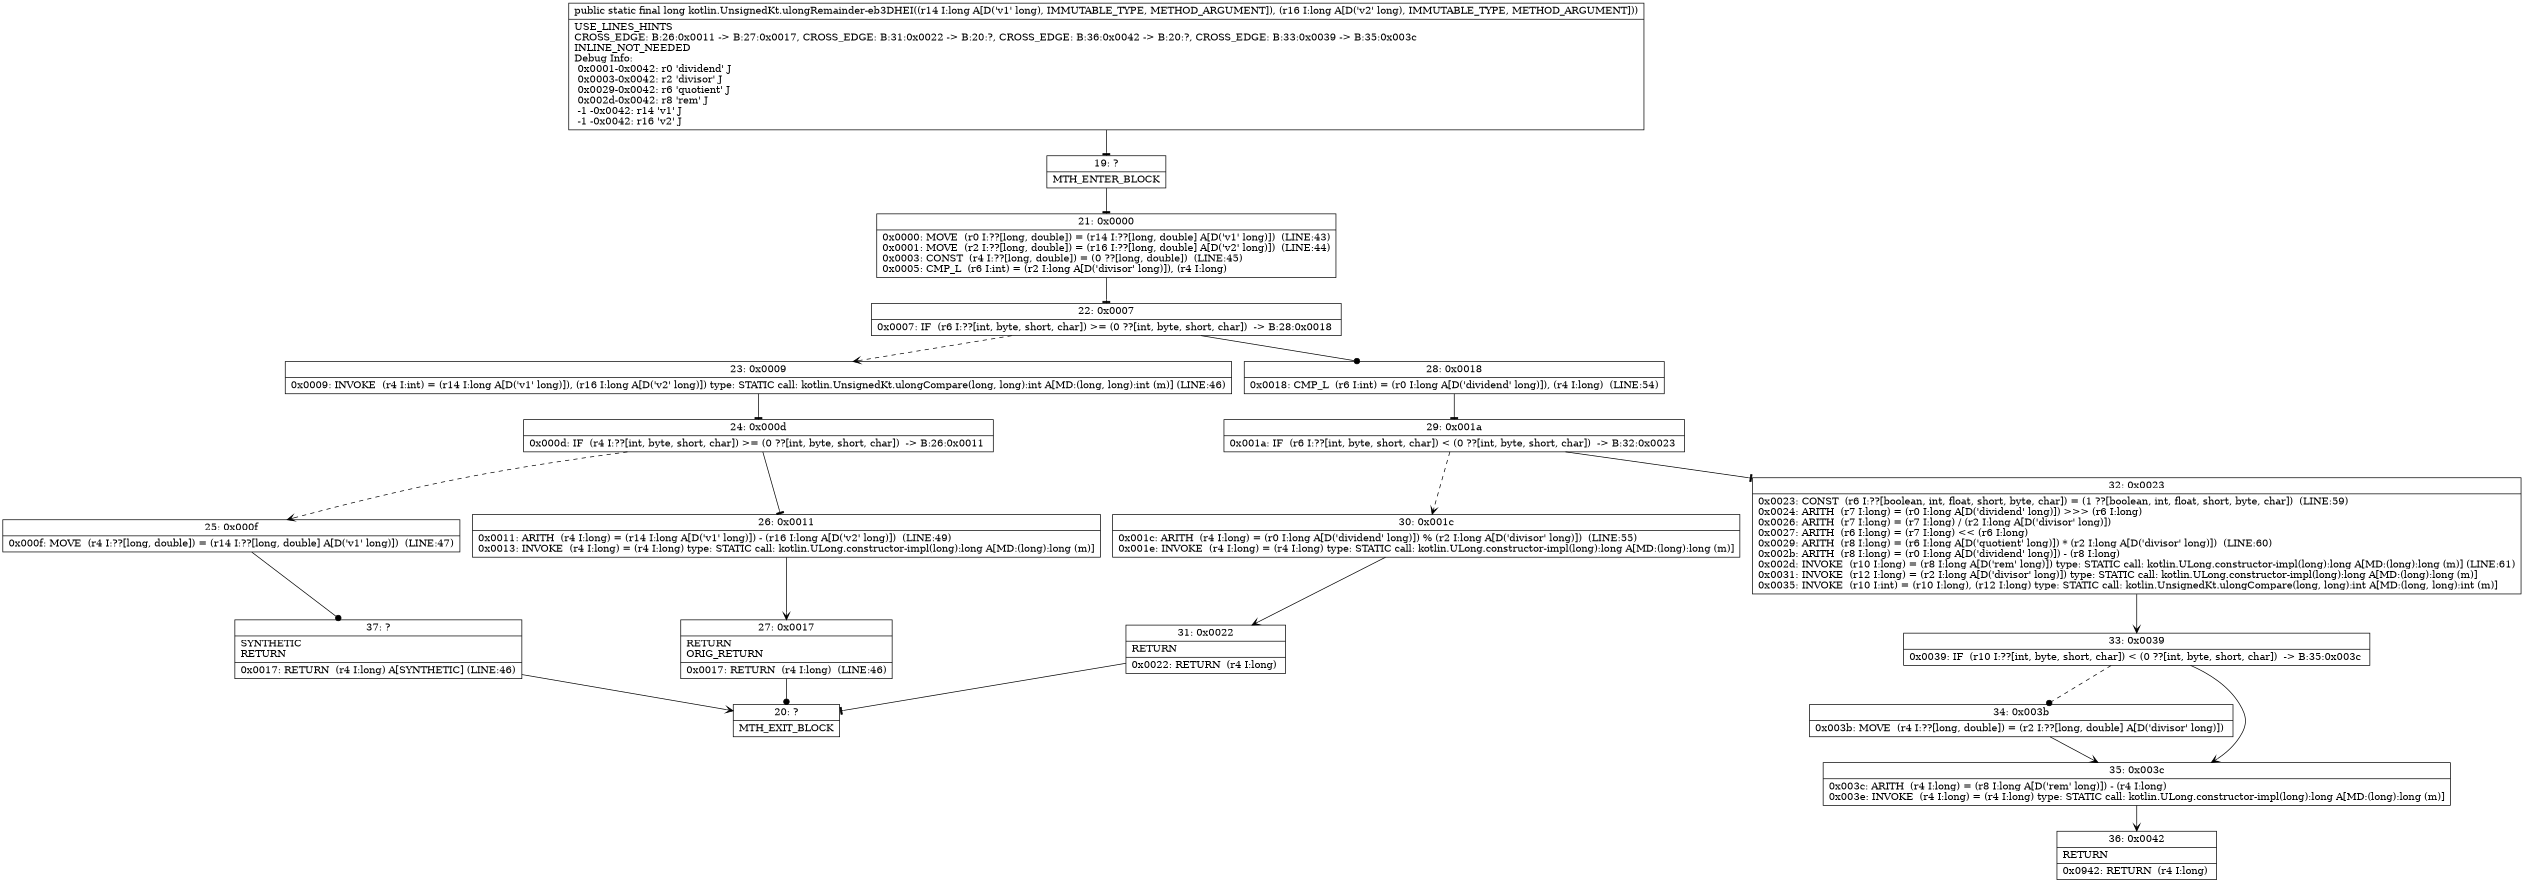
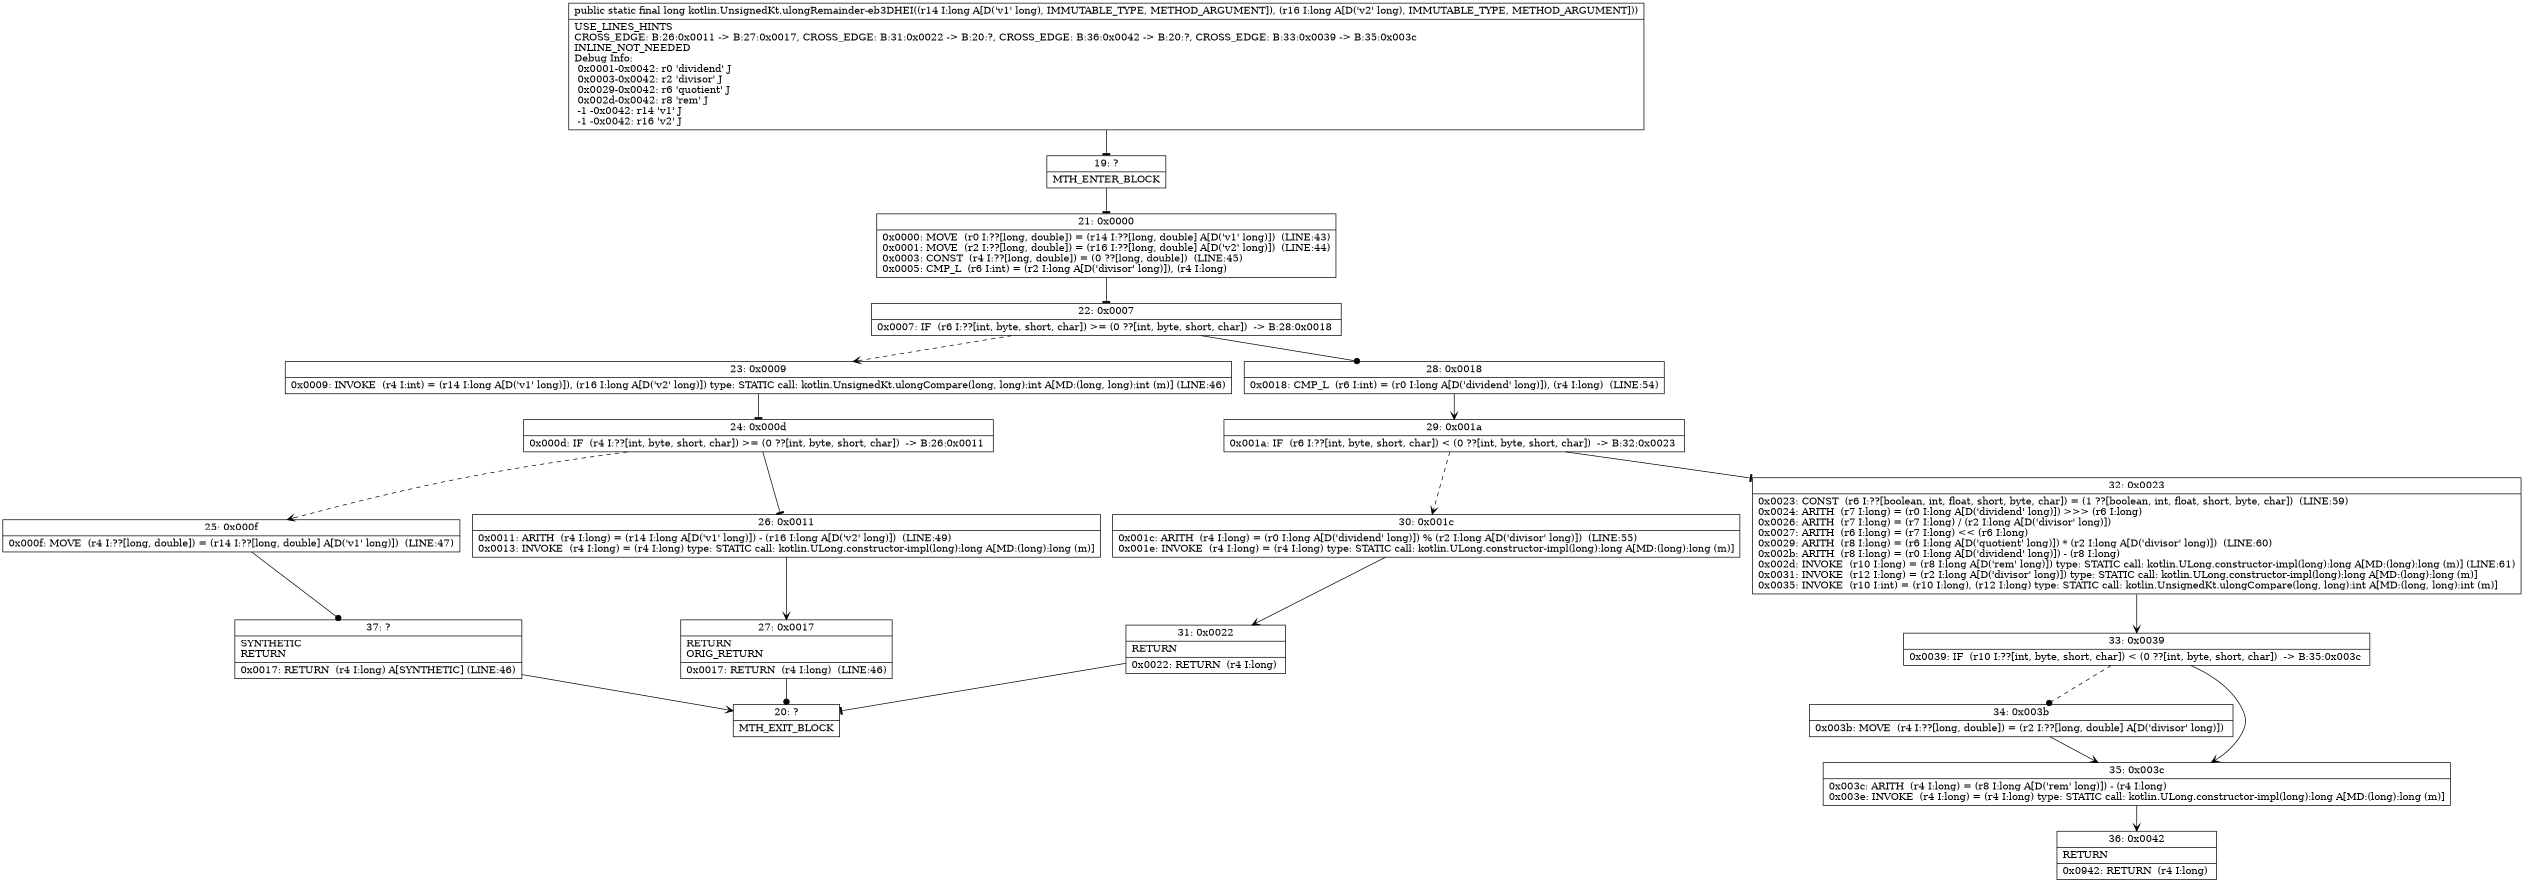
(1454, 405) -> (1454, 403)
